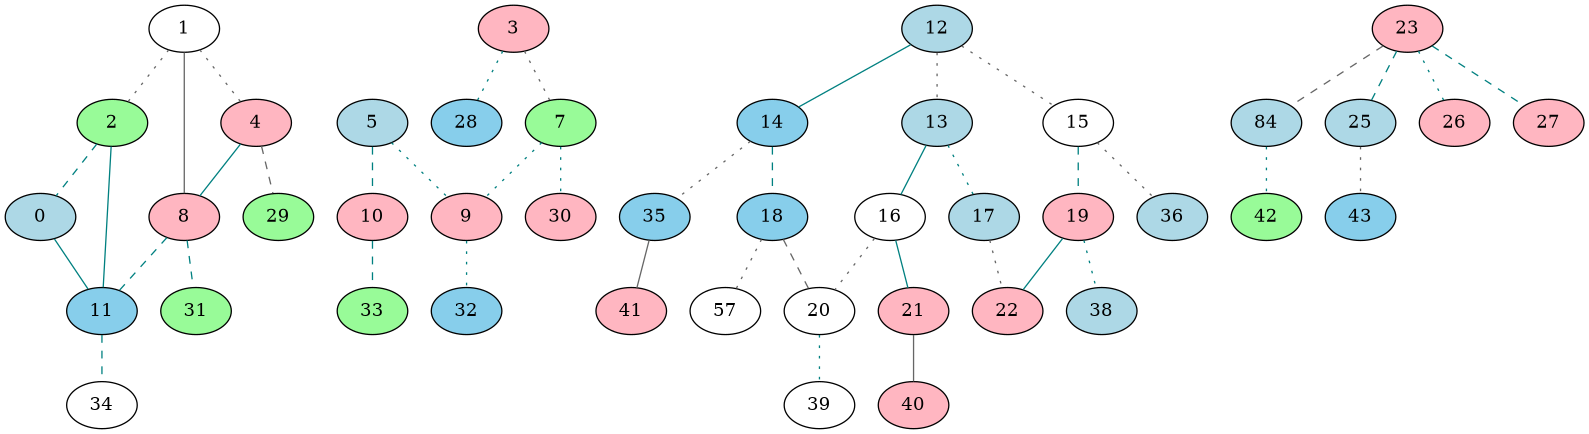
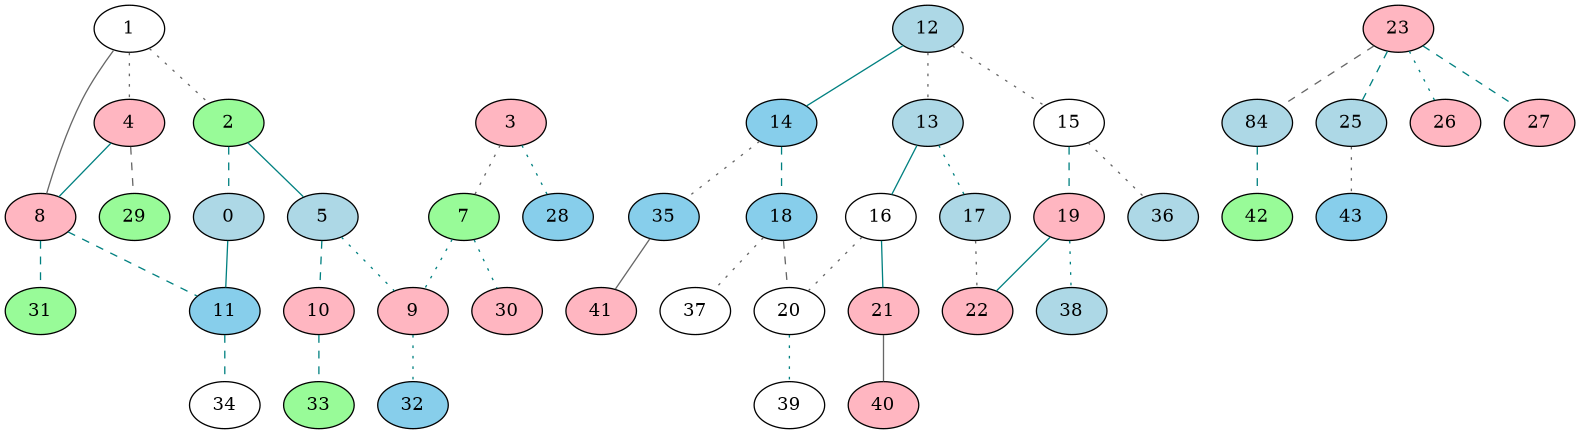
(1266, 170) -> (1257, 170)
(107, 217) -> (276, 170)
(725, 311) -> (695, 311)
